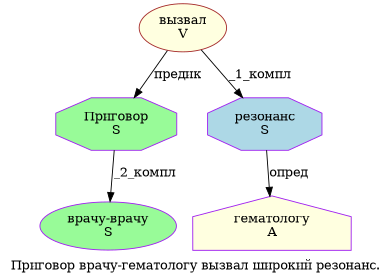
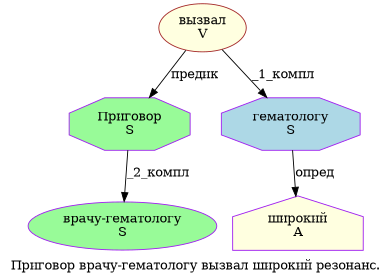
(265, 124) -> (291, 124)
(108, 226) -> (122, 226)
(272, 226) -> (298, 226)
